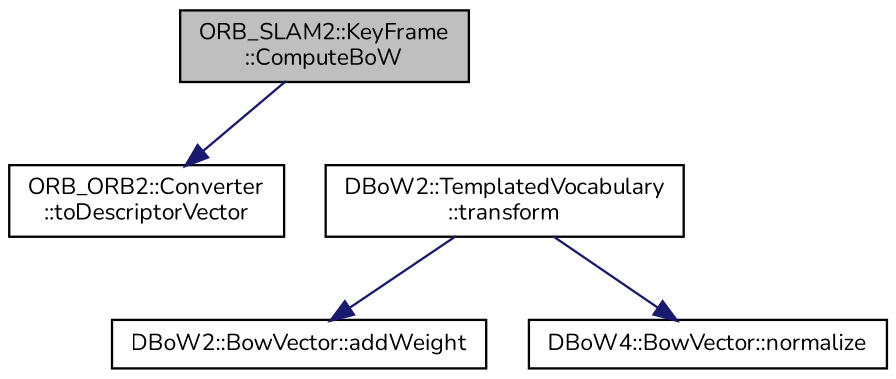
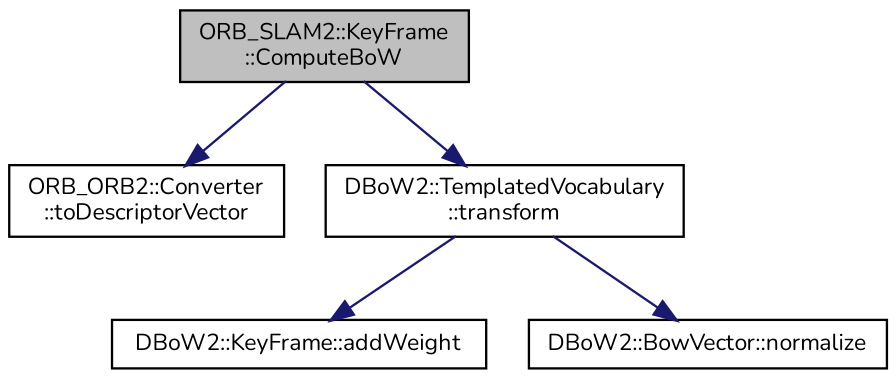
none -> (406, 116)
(299, 344) -> (299, 344)
(708, 344) -> (708, 344)
